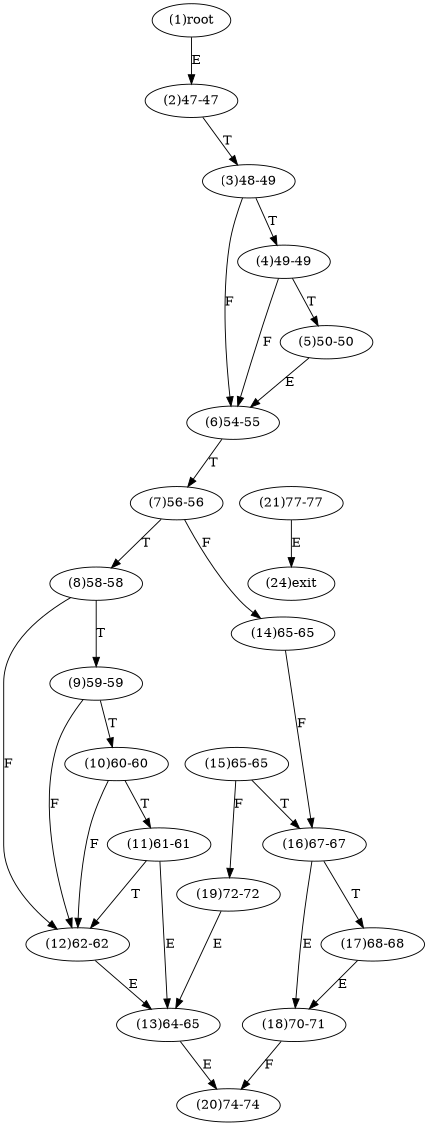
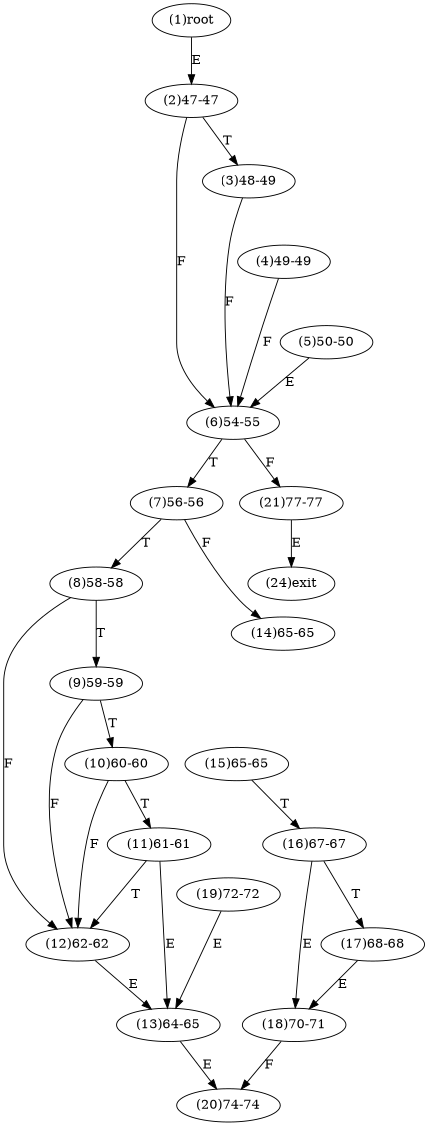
(265, 217) -> none
none -> (177, 263)
(303, 298) -> none
none -> (259, 459)
(298, 734) -> none
(233, 824) -> none
